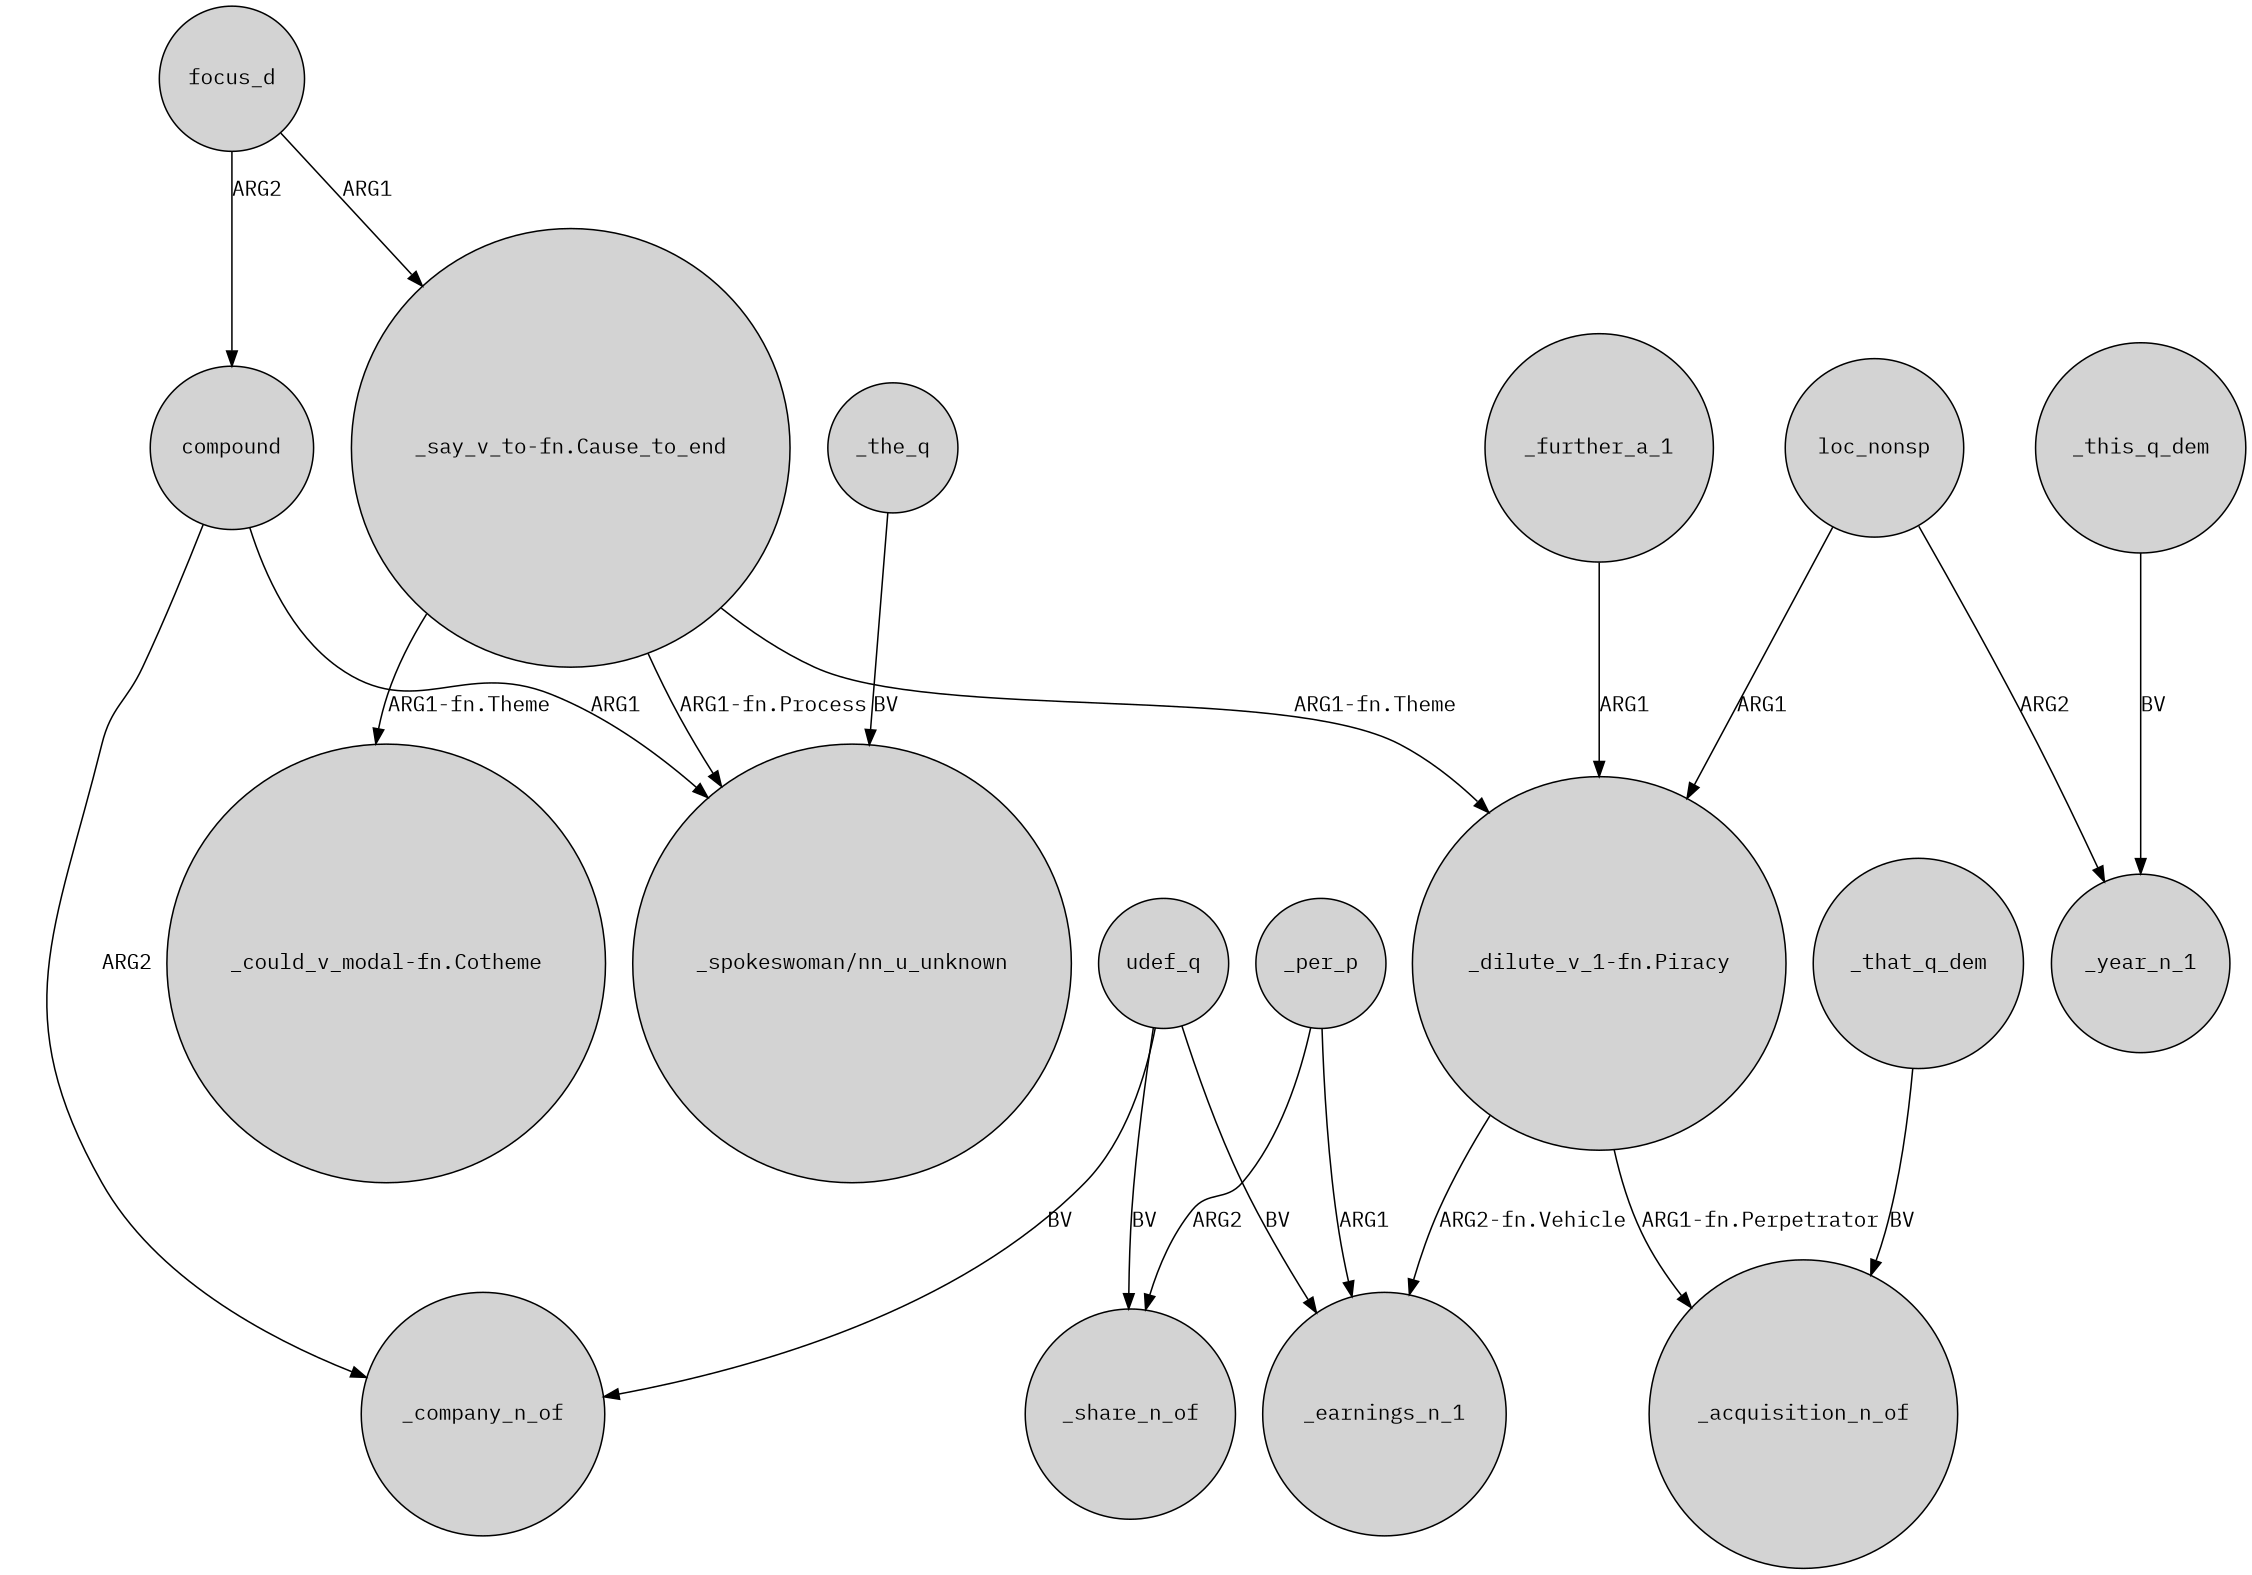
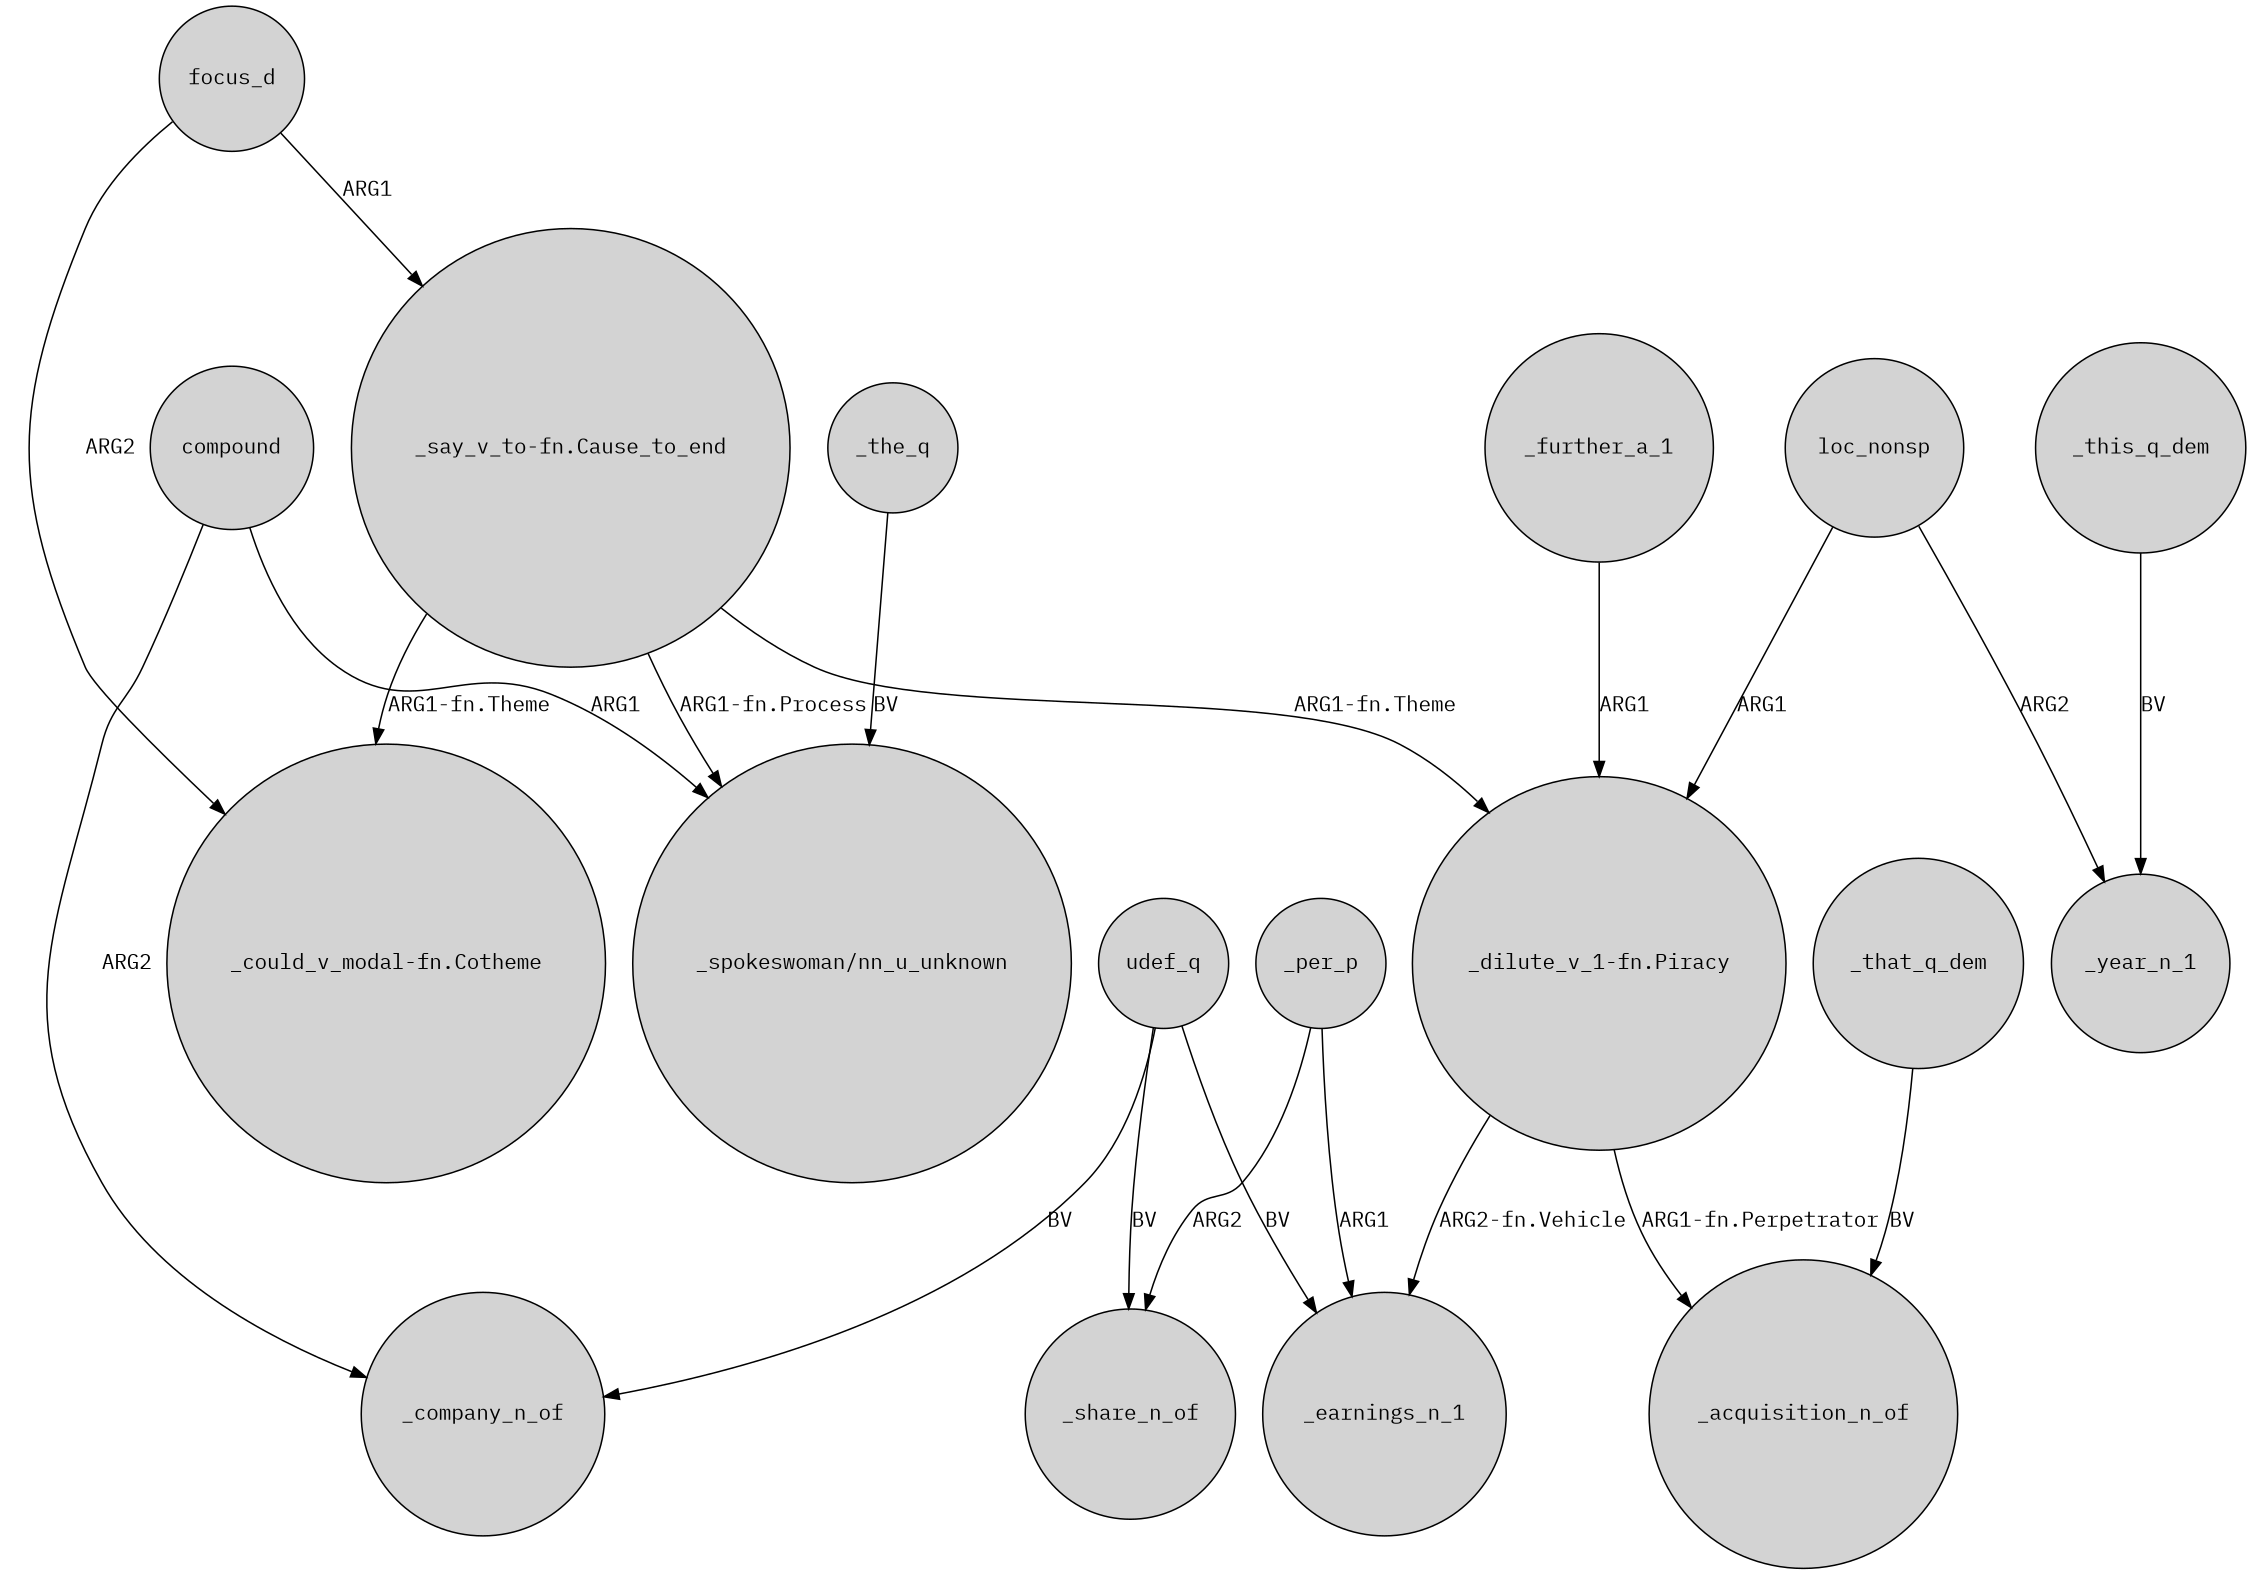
(232, 251) -> (31, 472)
